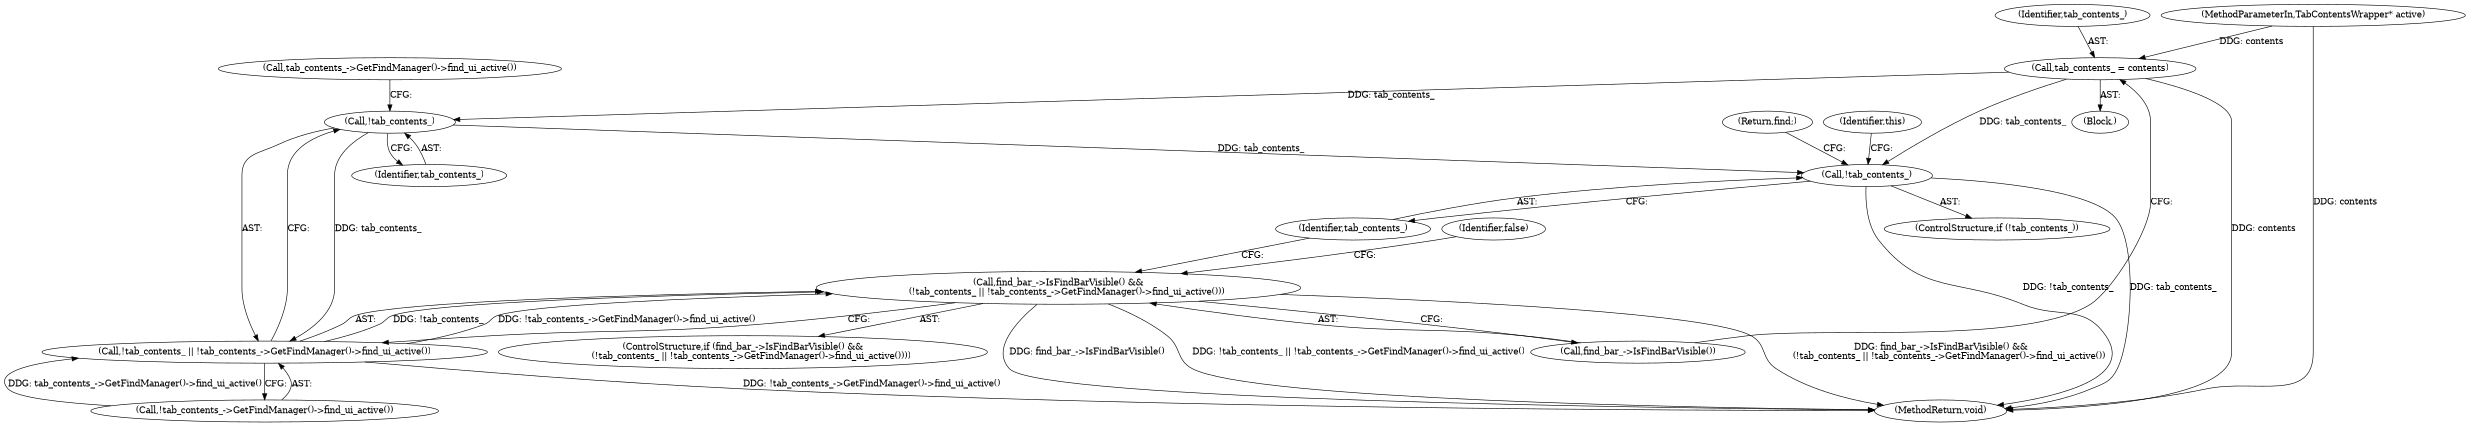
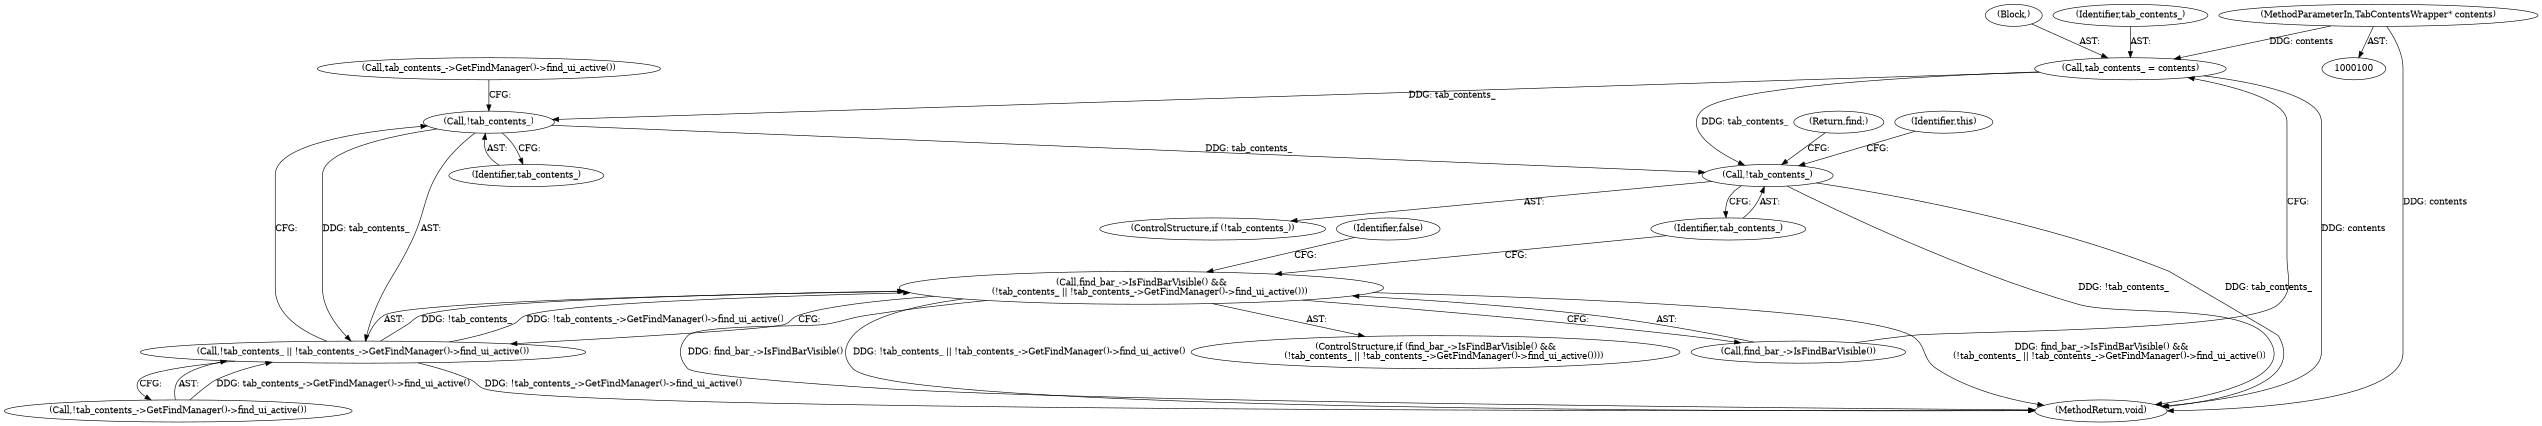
(2313, 15) -> (2378, 15)
none -> (2354, 69)
(2100, 92) -> (2067, 40)
